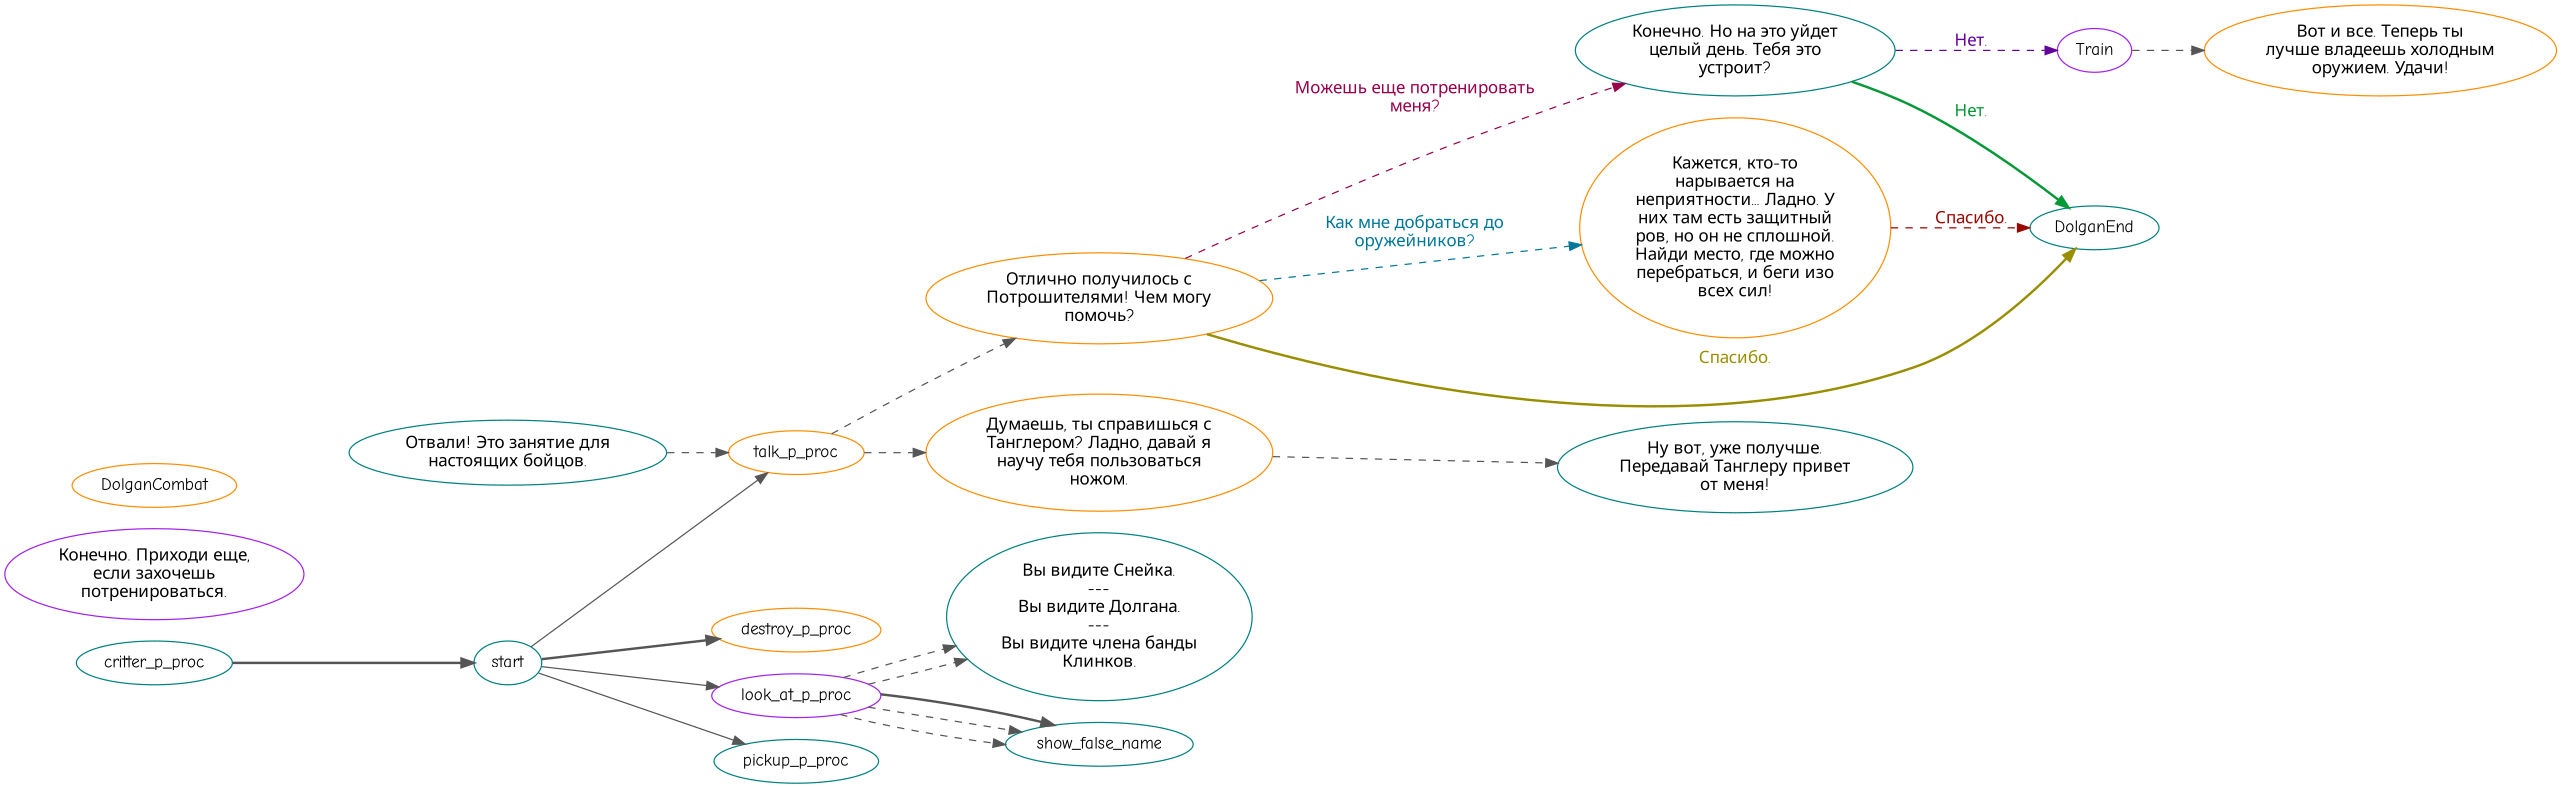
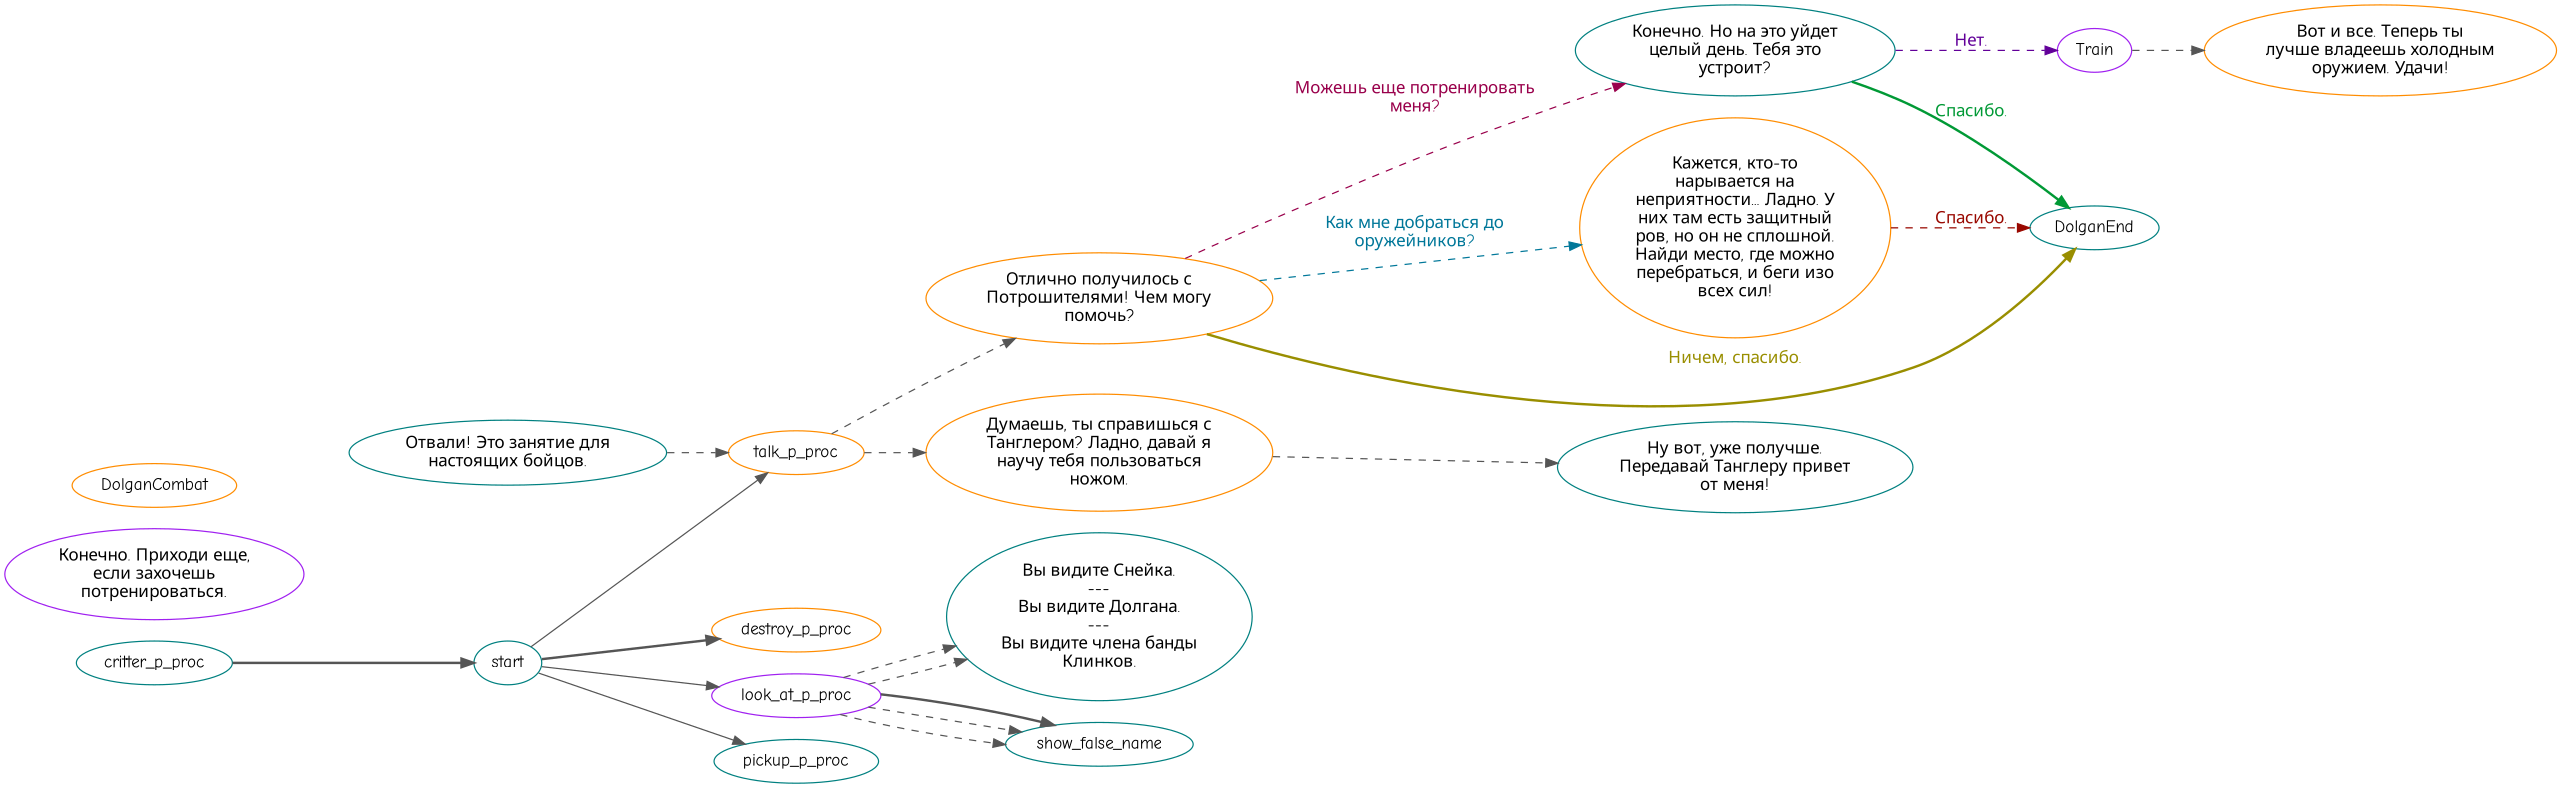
(1971, 112) -> (1971, 112)
(1735, 358) -> (1735, 358)
